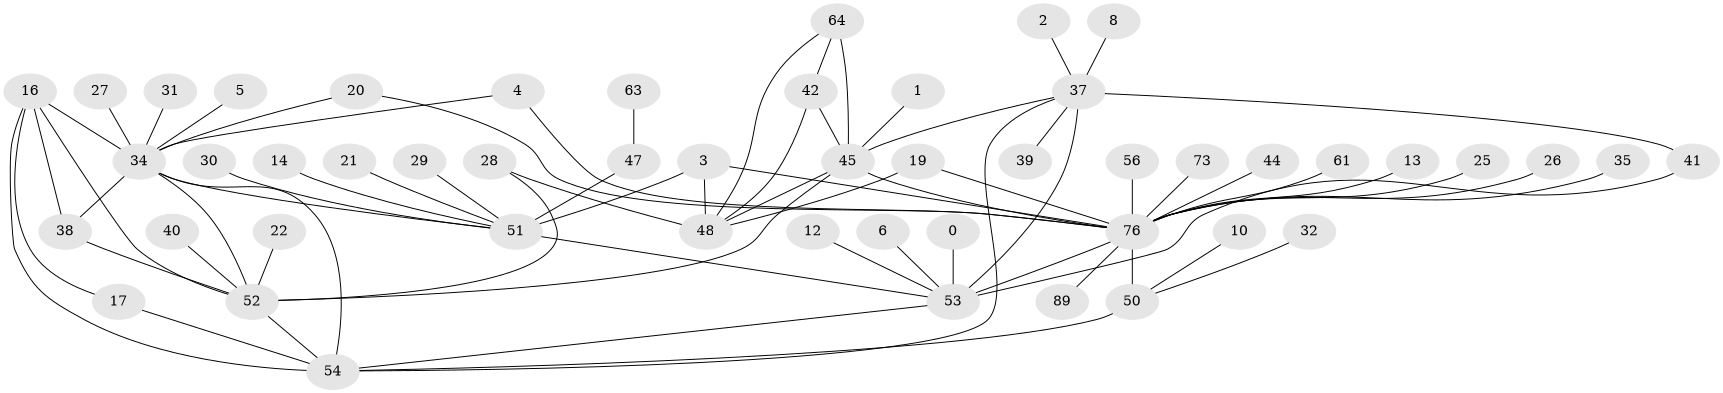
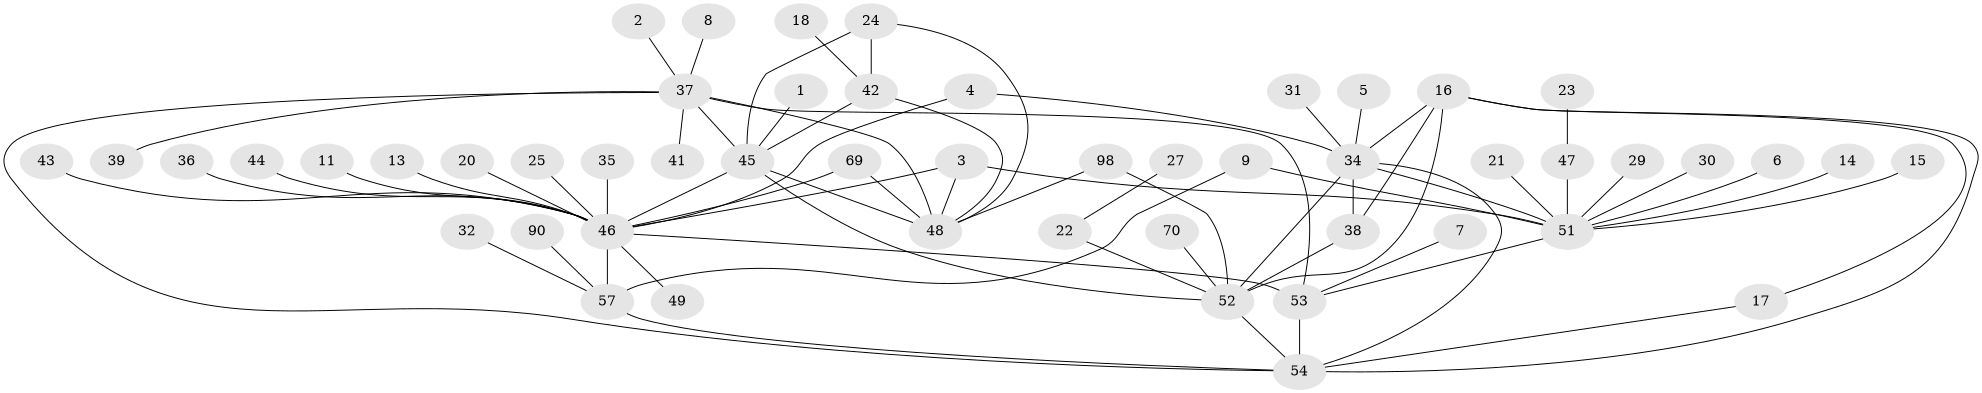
none -> (801, 21)
(837, 21) -> (871, 21)
(634, 92) -> (1567, 92)
(245, 121) -> none
(120, 127) -> (1121, 197)
none -> (841, 128)
(490, 162) -> (1106, 162)
(918, 162) -> (855, 162)
(1132, 162) -> (187, 162)
(1202, 162) -> (47, 162)
none -> (1246, 162)
(1343, 162) -> (327, 162)
(1553, 162) -> none
none -> (1918, 162)
(1315, 183) -> none
(172, 232) -> (1172, 232)
(813, 232) -> none
(953, 232) -> (1460, 232)
(1132, 232) -> (607, 232)
(1239, 232) -> (537, 232)
(918, 267) -> (1675, 202)
(1062, 302) -> (677, 302)
(1132, 302) -> (607, 302)
